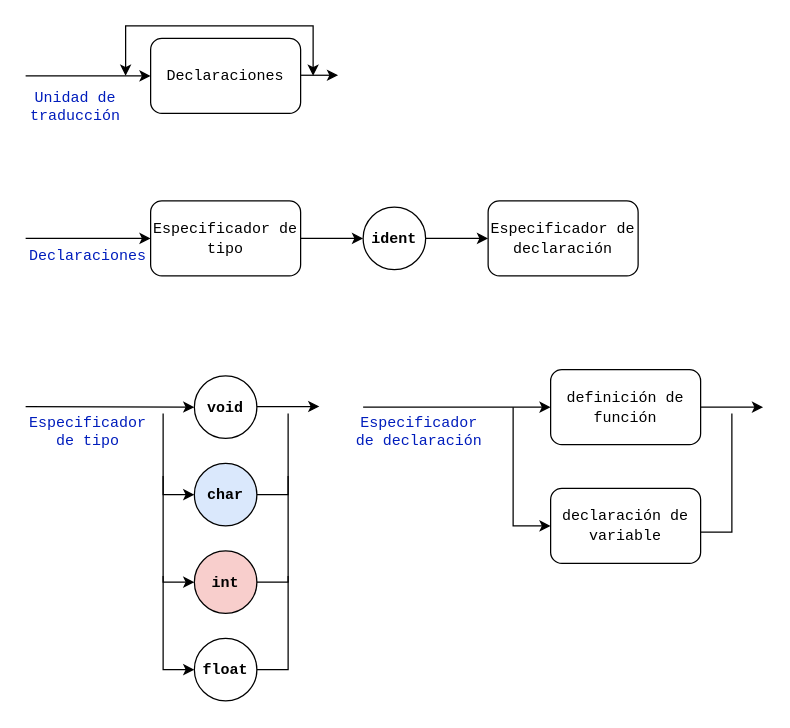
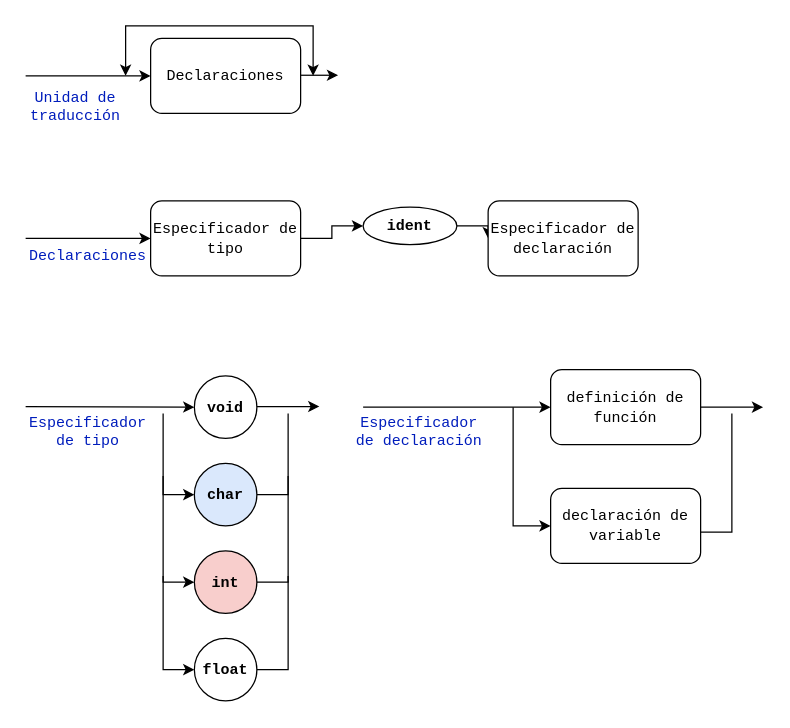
(394, 238) -> (410, 226)
